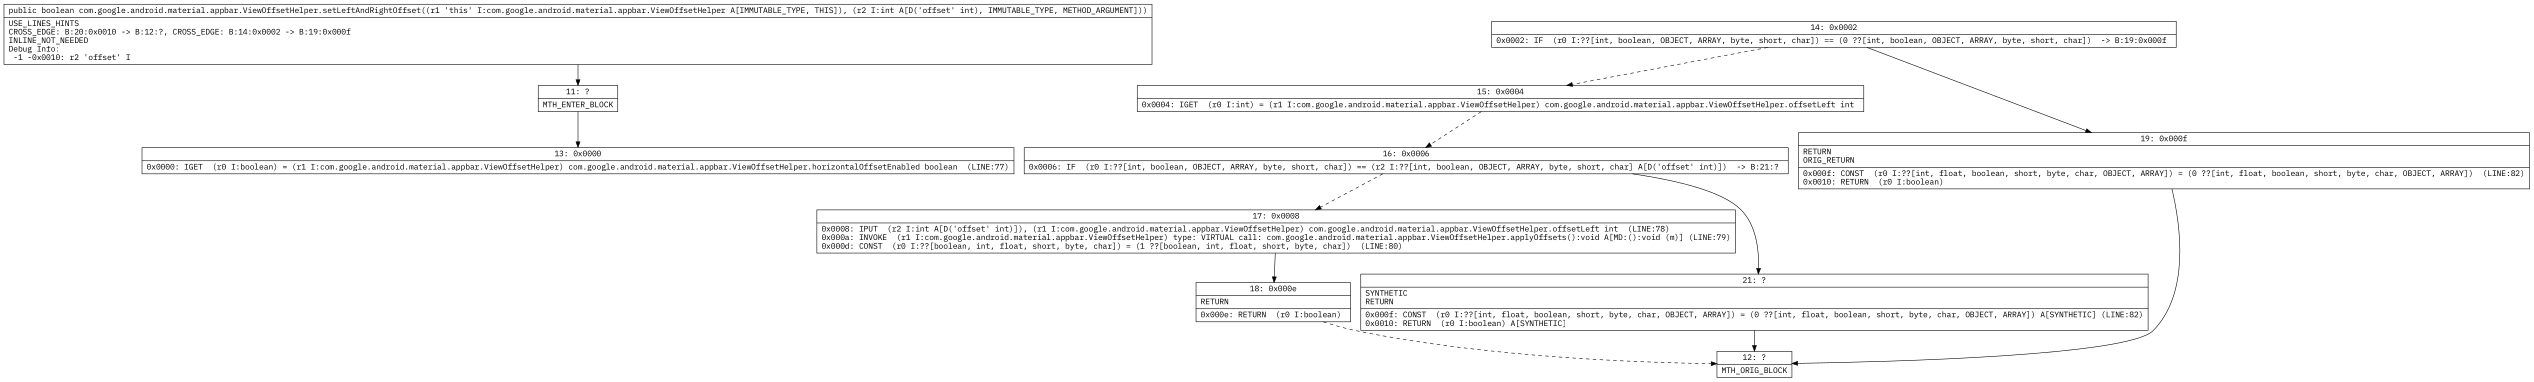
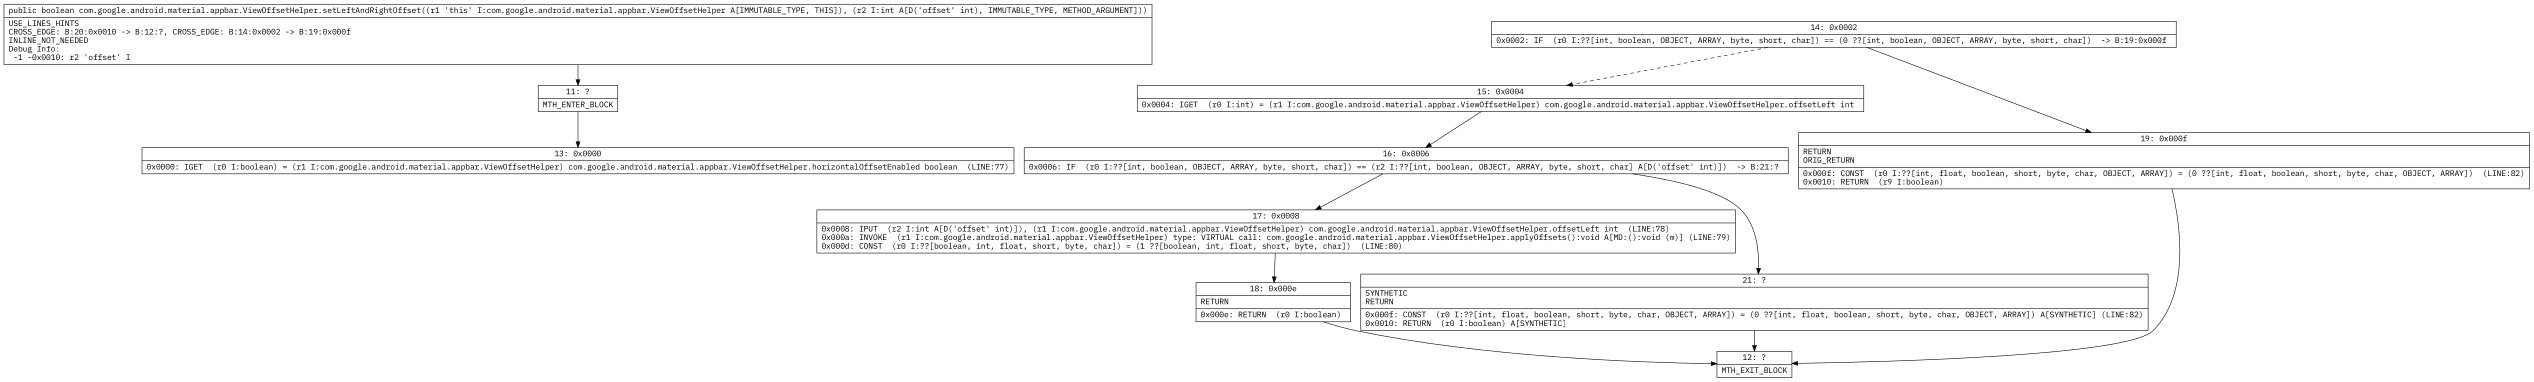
(1456, 128) -> (1456, 128)
(1876, 182) -> (1876, 182)
(1352, 190) -> (1352, 190)
(1516, 353) -> (1516, 353)
(1754, 371) -> (1754, 371)
